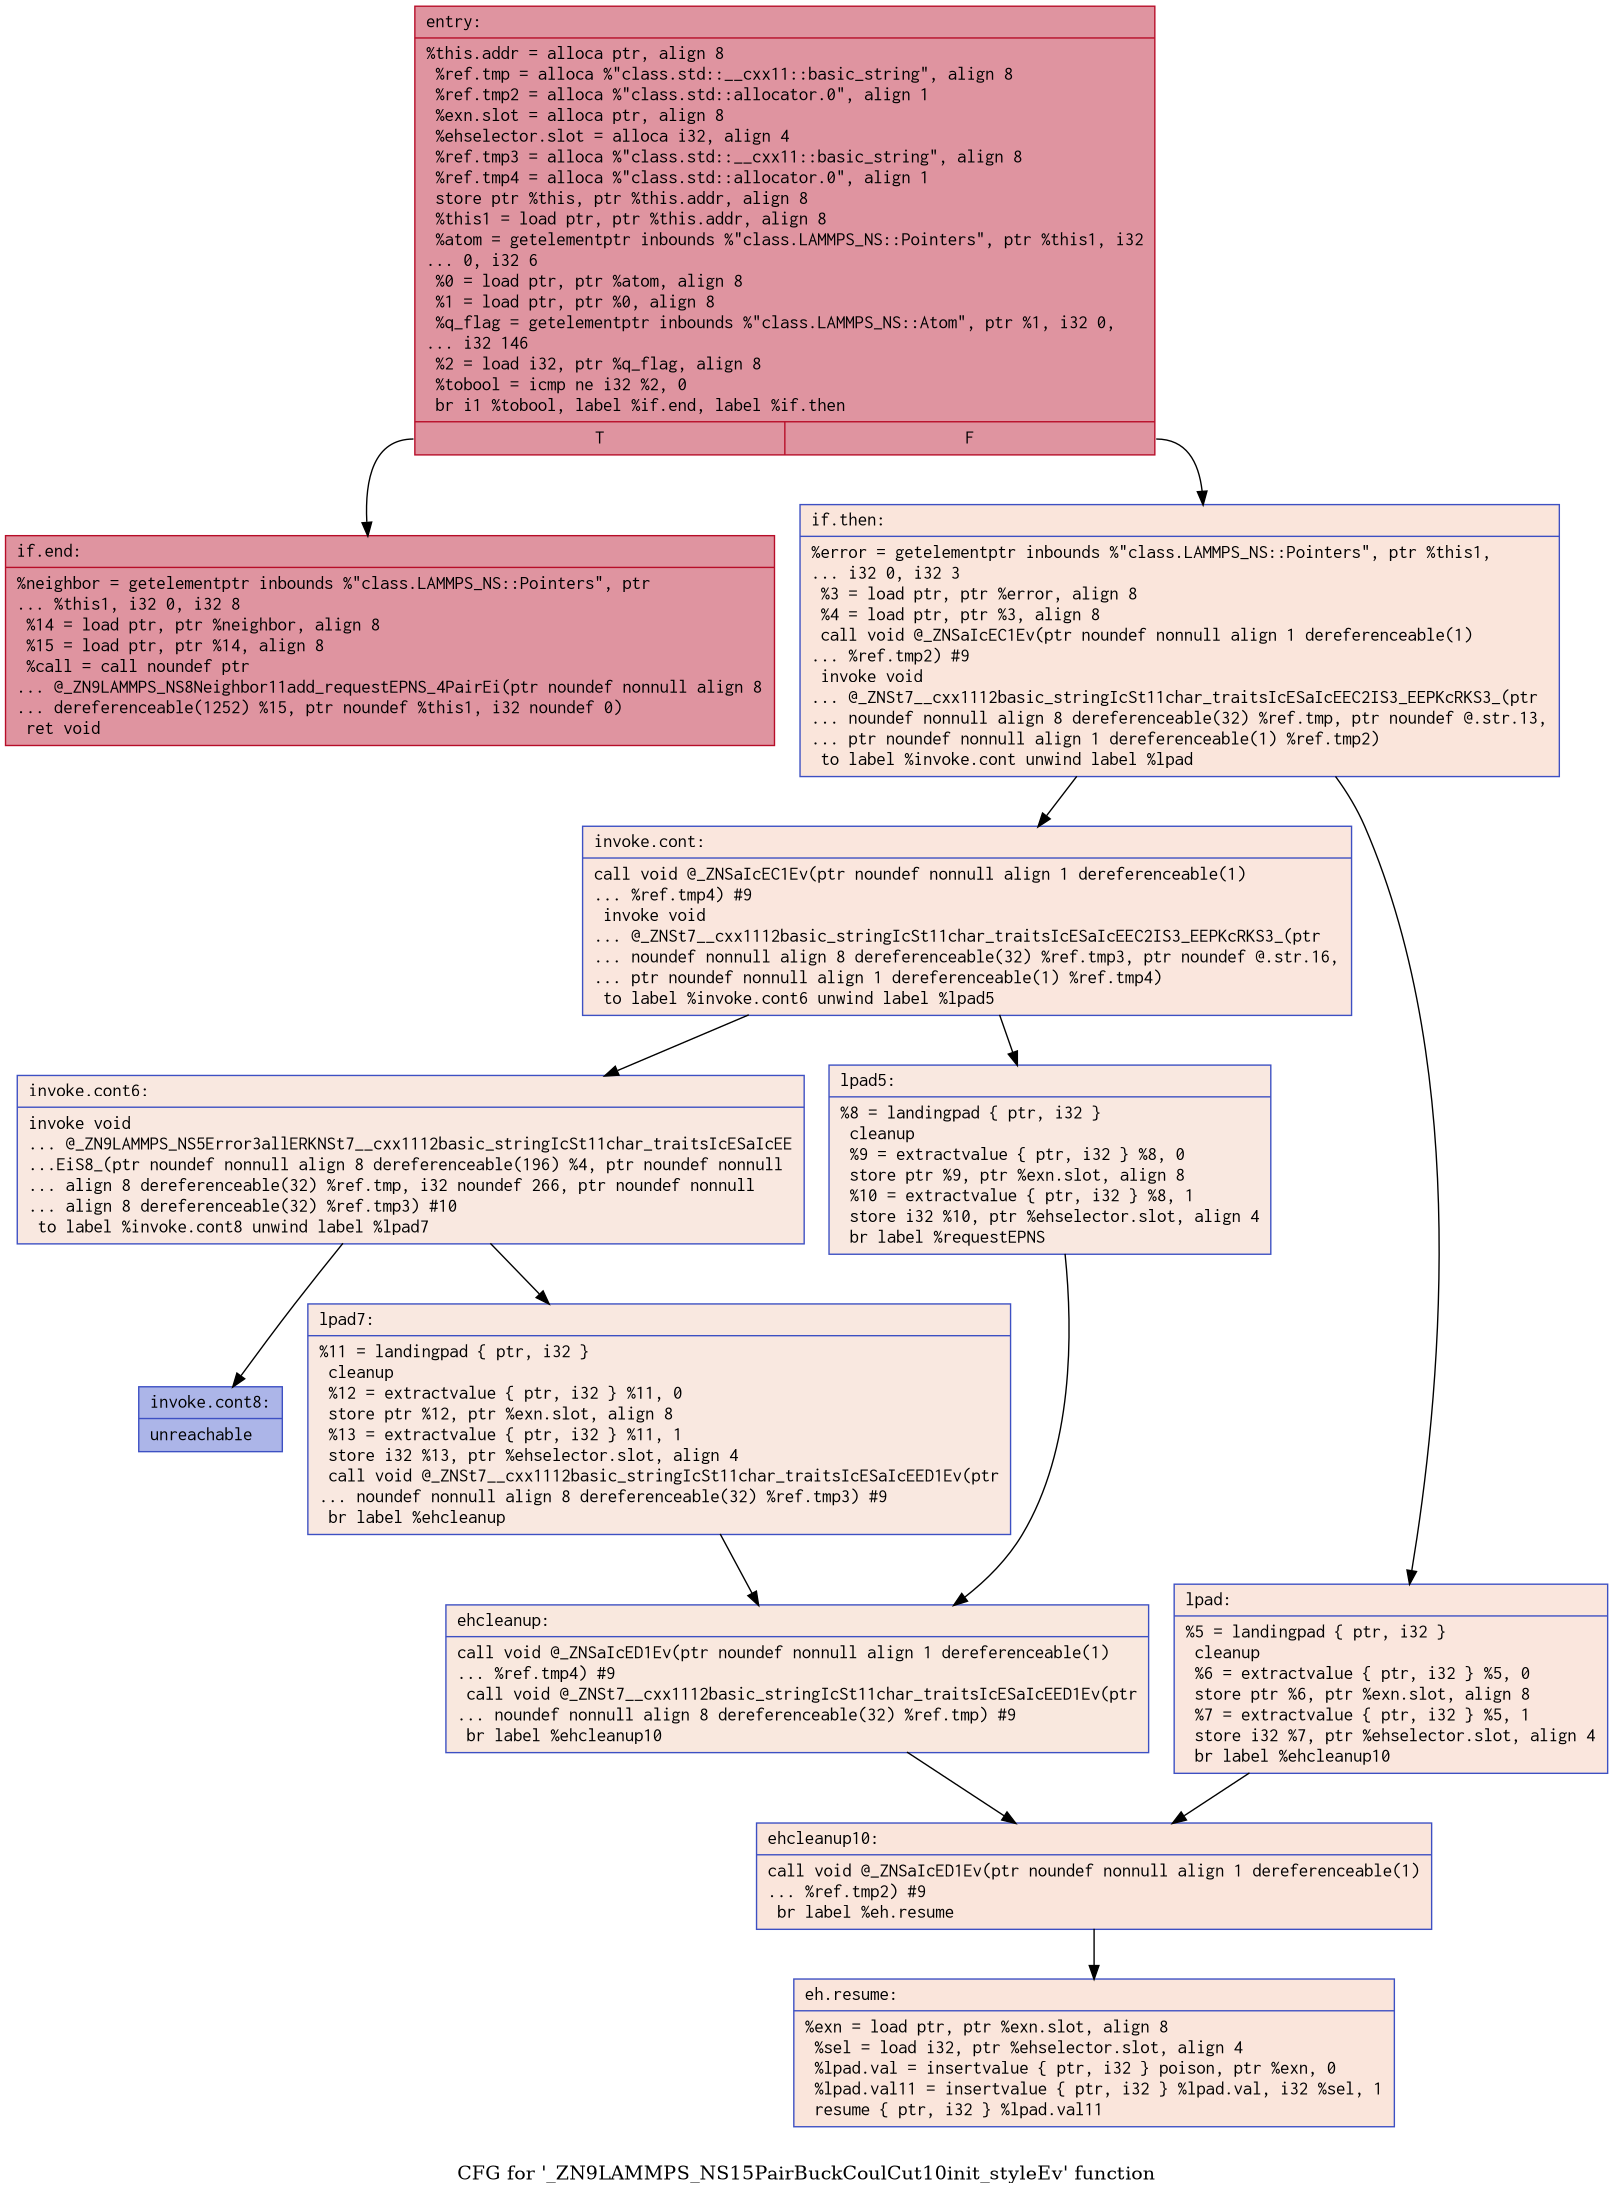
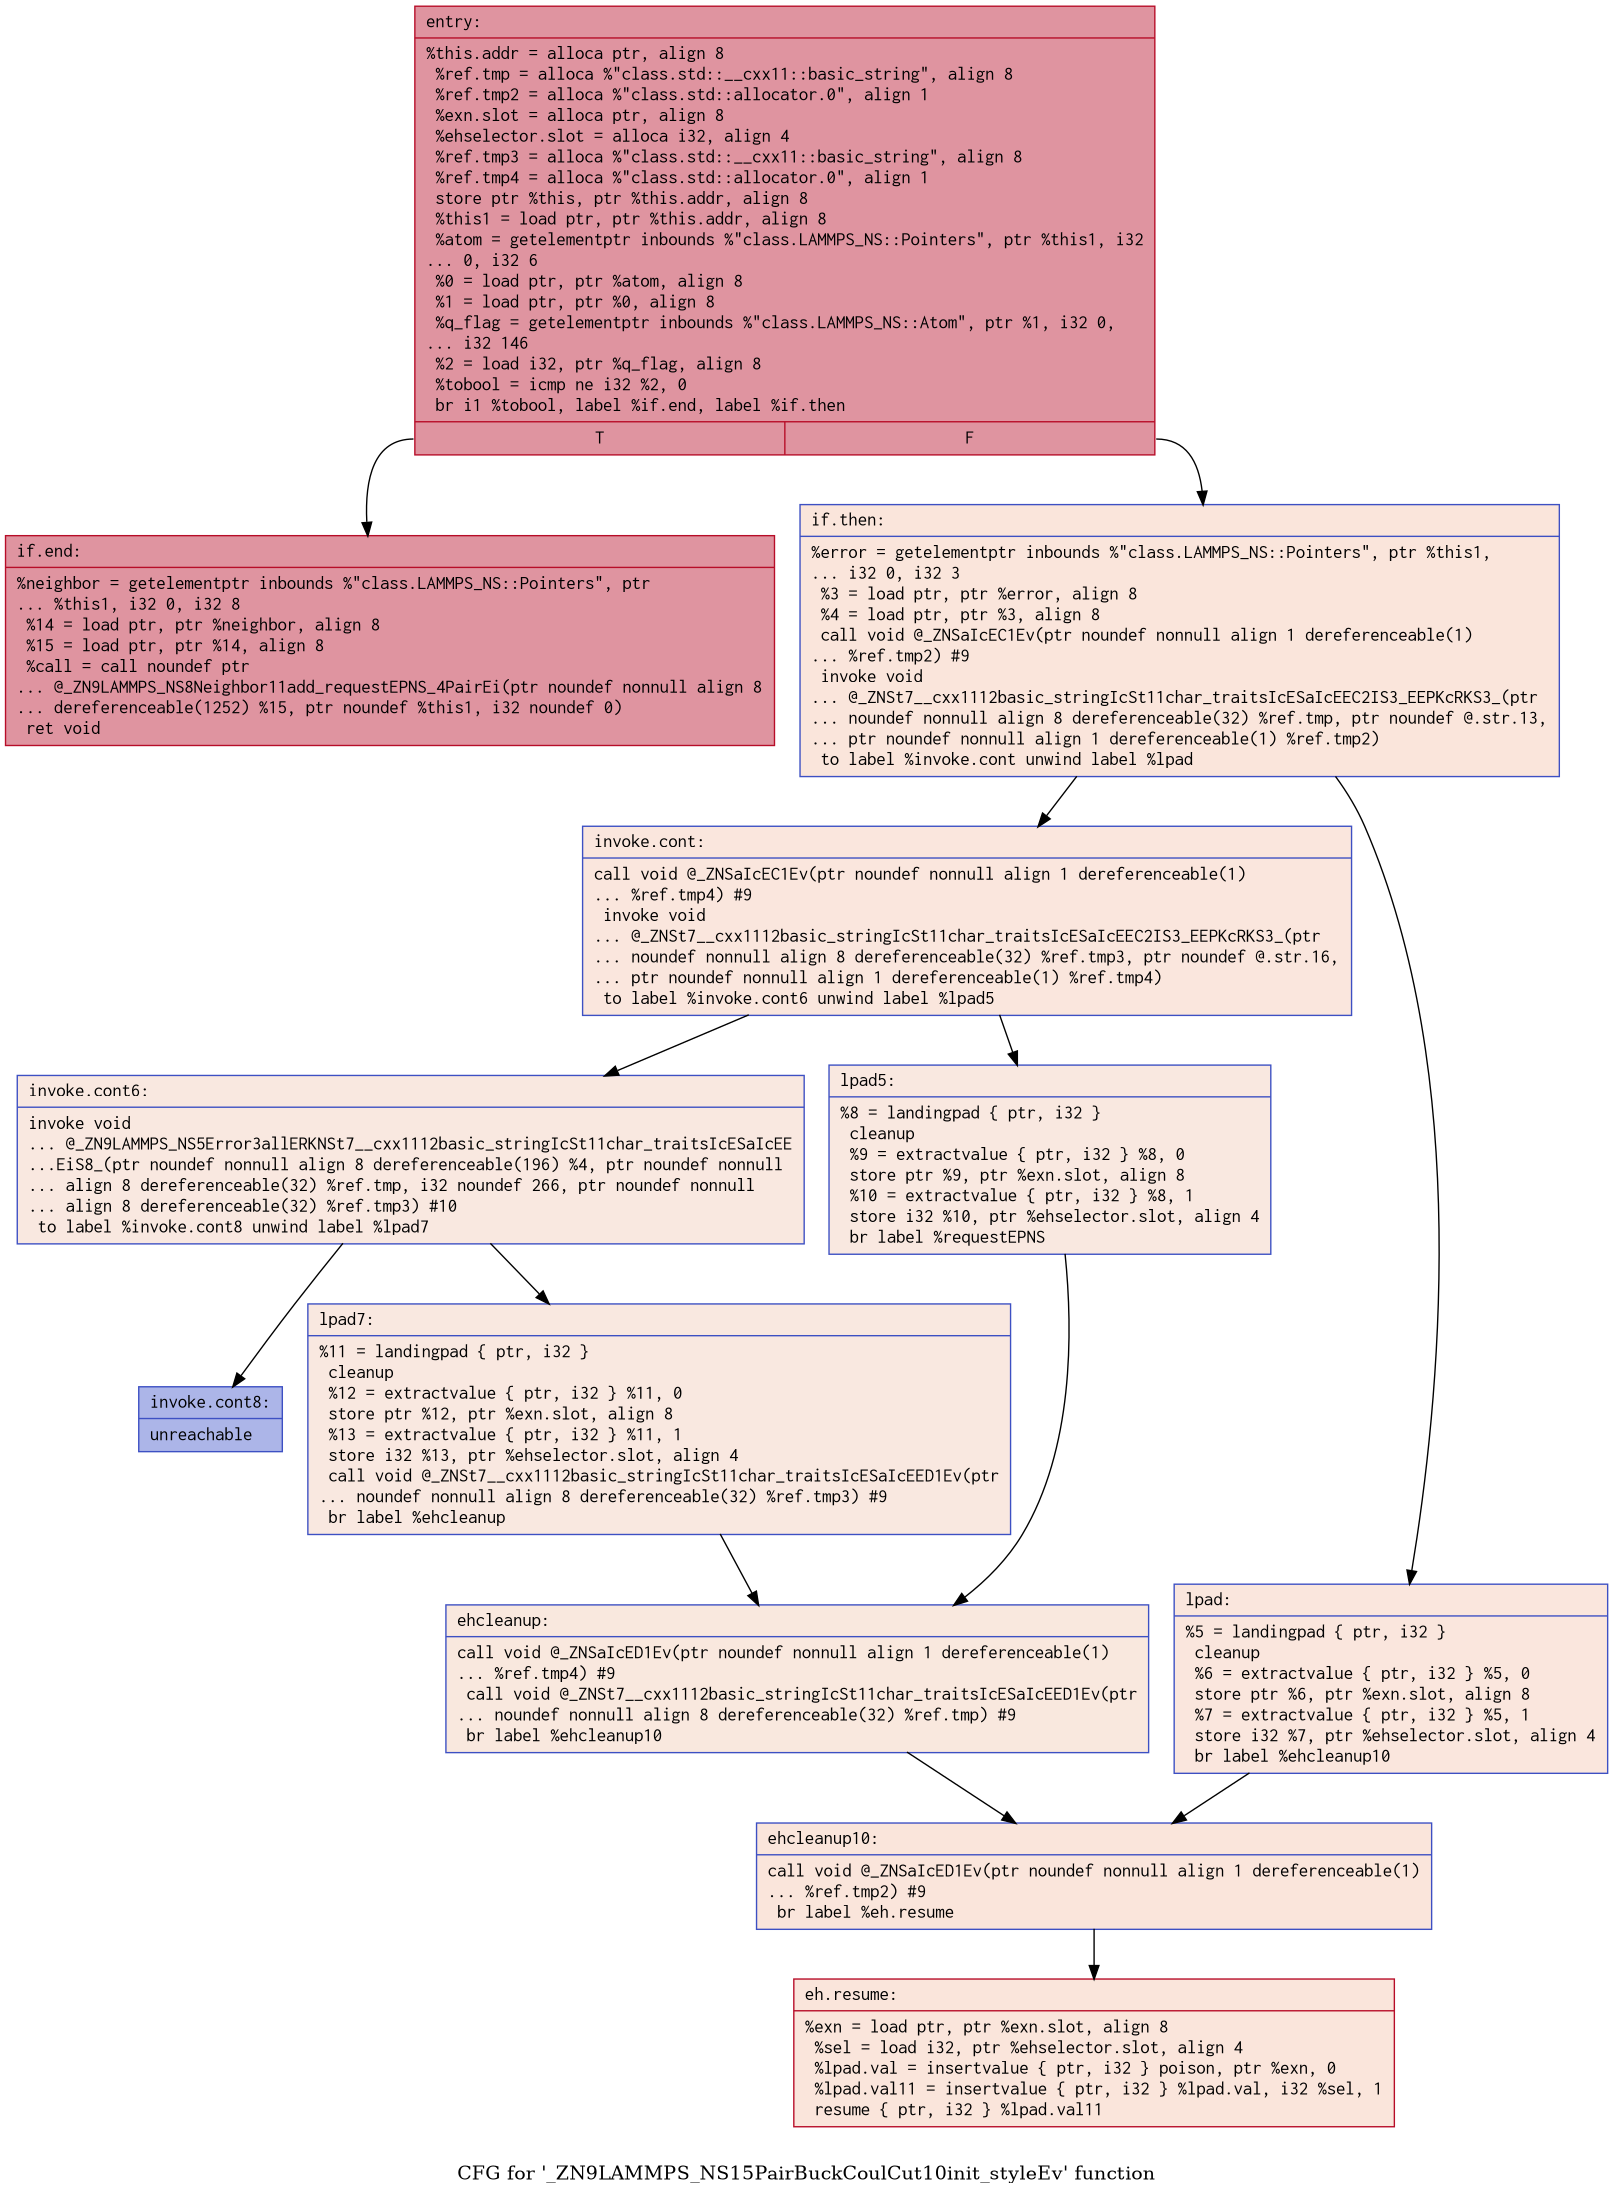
(1094, 2053) -> (1094, 2053)
